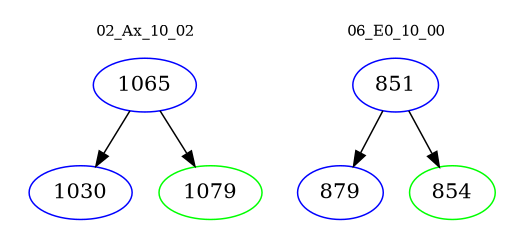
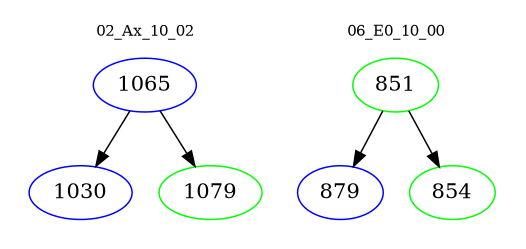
(396, 85) -> (396, 85)
